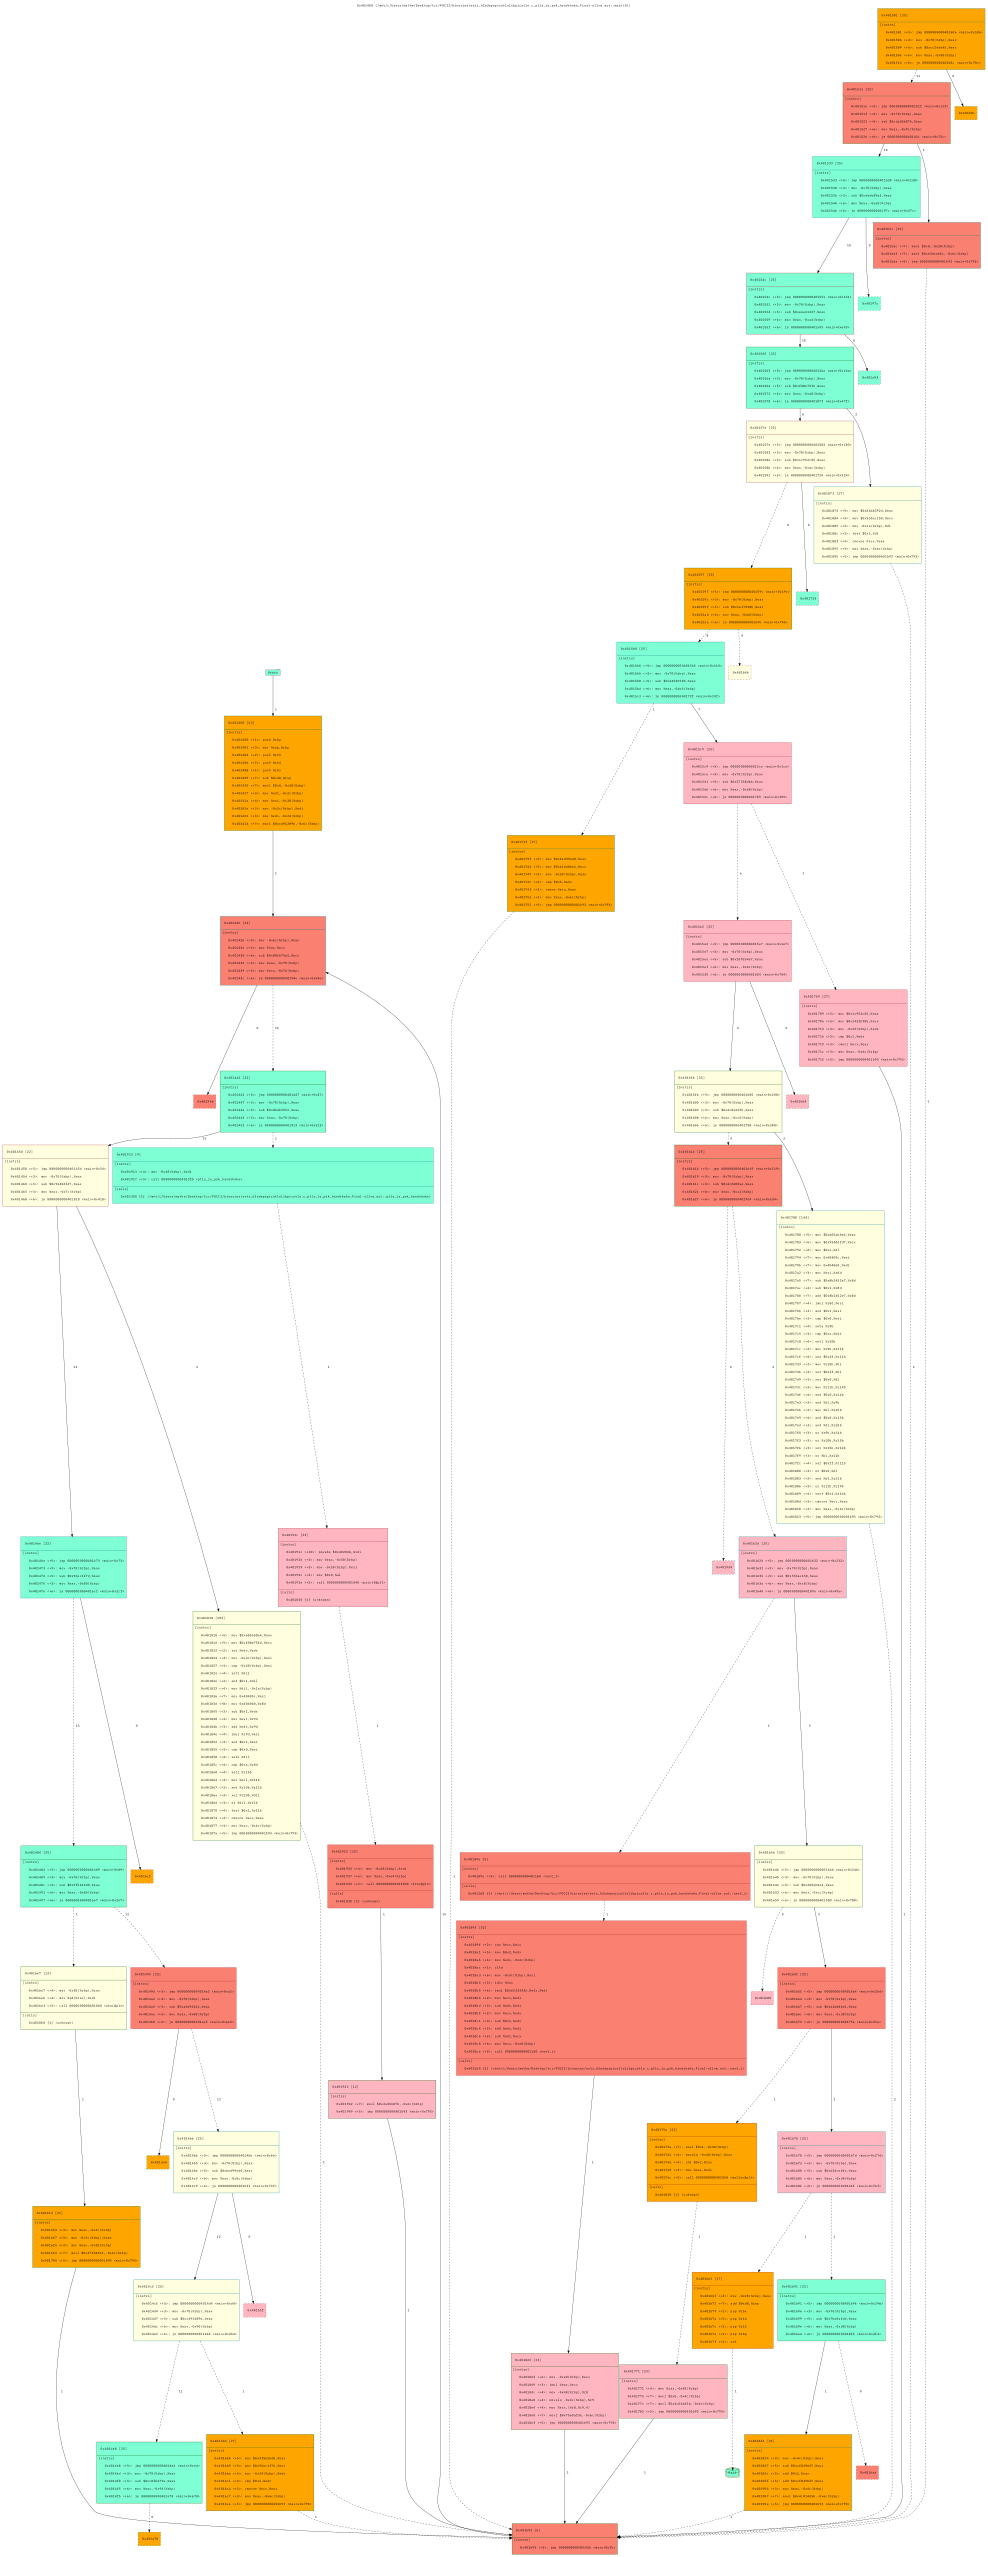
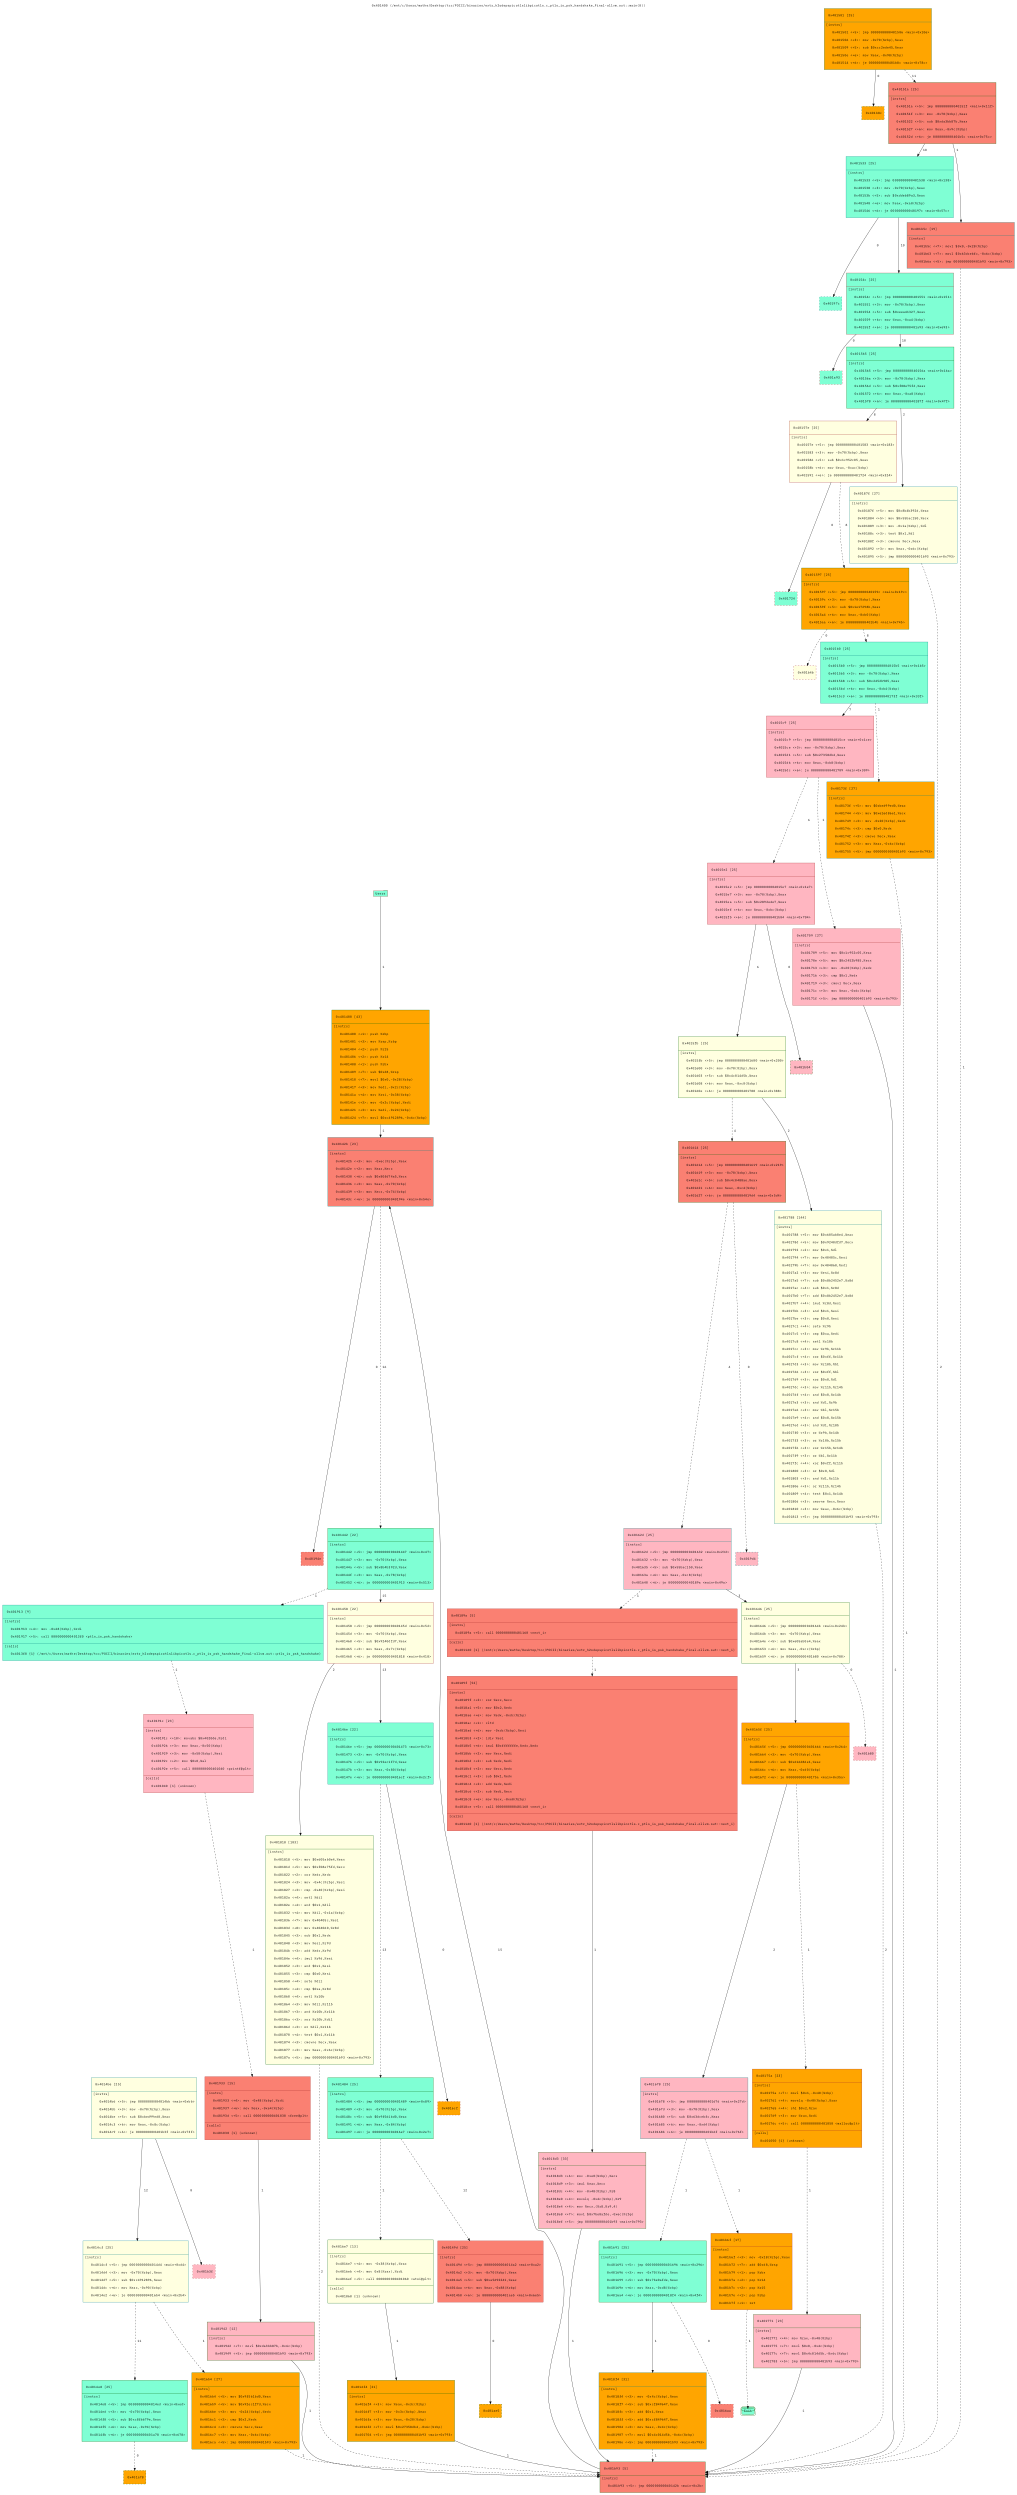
(832, 1998) -> (796, 1754)
(205, 2079) -> none
